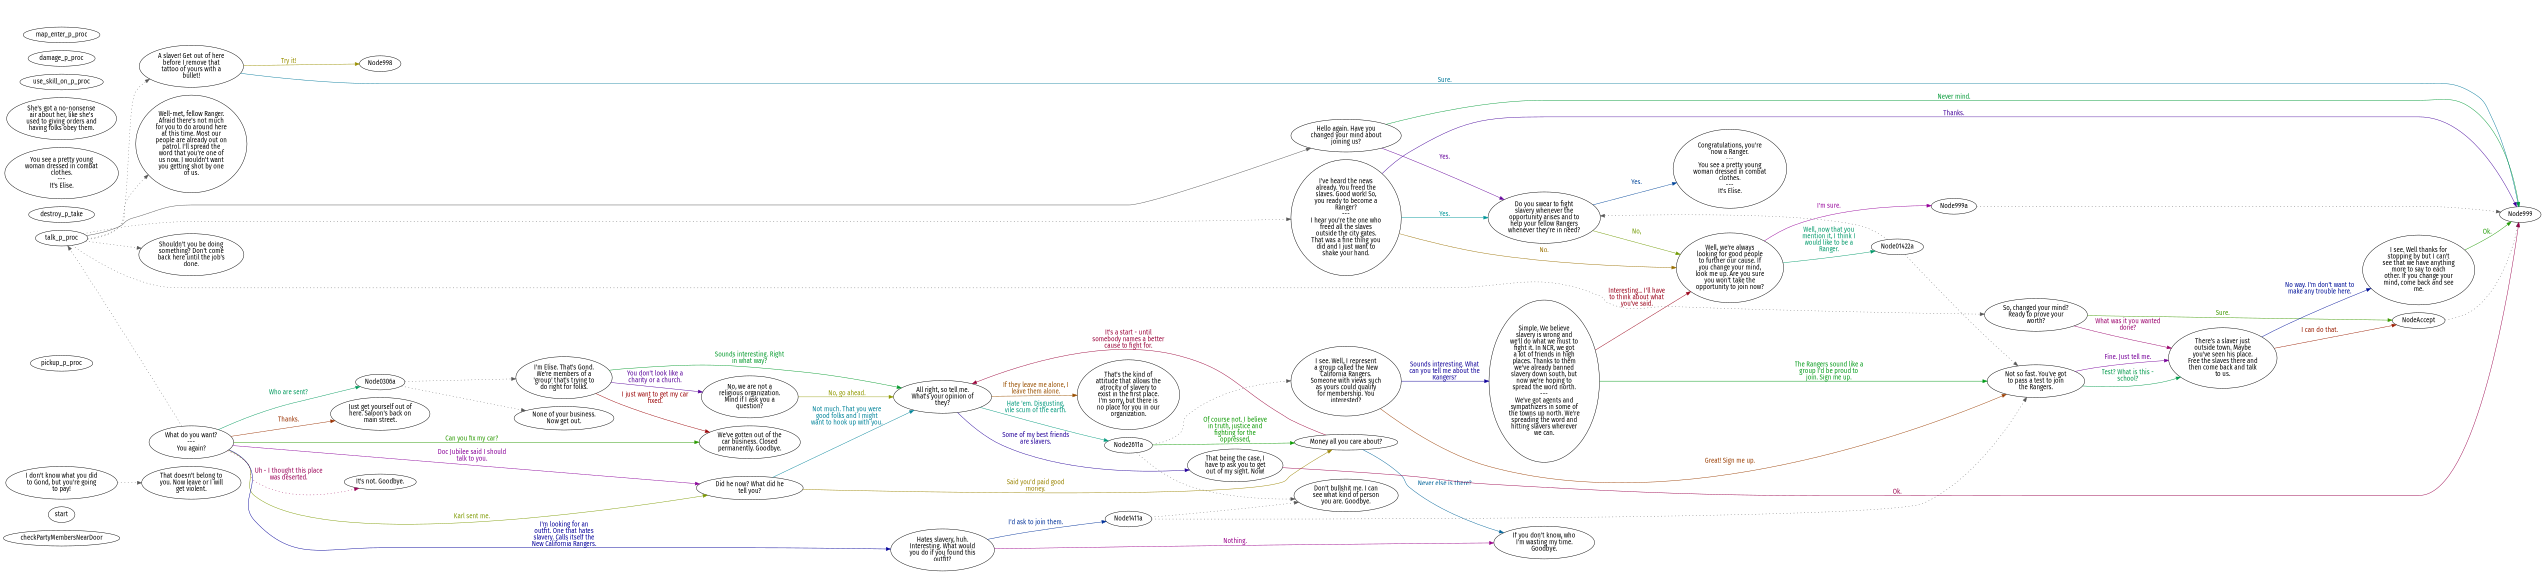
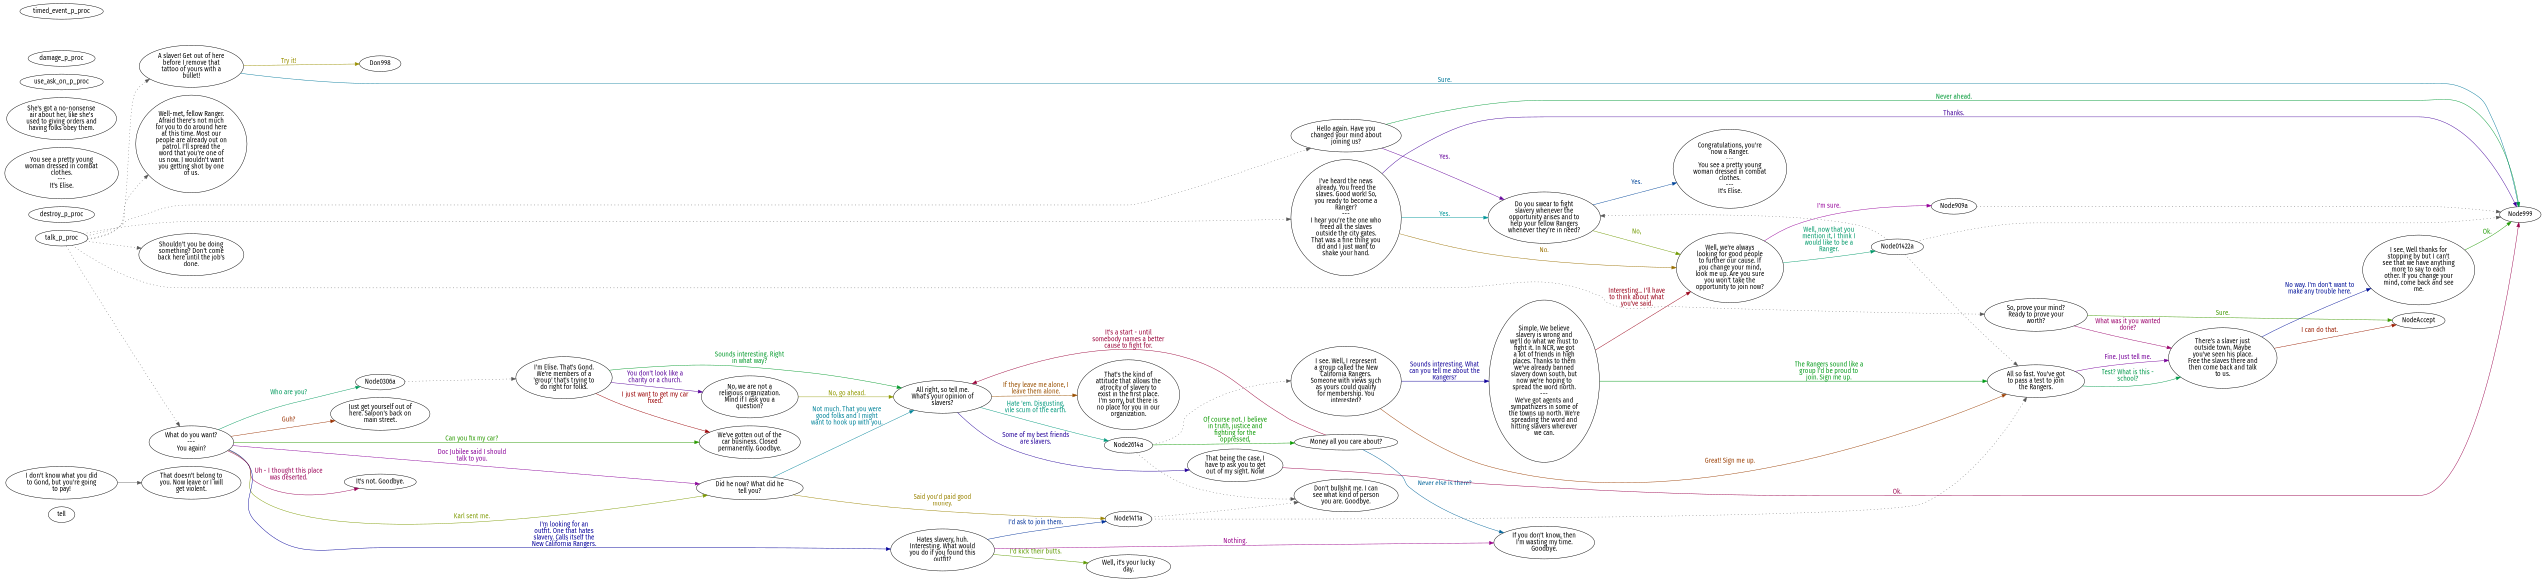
none -> (62, 11)
(62, 35) -> none
(380, 64) -> (380, 64)
(62, 82) -> (62, 82)
(1954, 97) -> (1954, 97)
(698, 205) -> (698, 205)
(1954, 206) -> (1954, 206)
(62, 215) -> (62, 215)
(2495, 285) -> (2206, 223)
(2036, 315) -> (2036, 315)
(127, 338) -> (121, 335)
(62, 363) -> none
(2036, 381) -> (2036, 381)
(289, 393) -> (289, 393)
(943, 397) -> (943, 397)
(564, 418) -> none
(289, 420) -> (289, 420)
(1128, 445) -> (1128, 445)
(127, 483) -> (127, 483)
(282, 492) -> (282, 492)
(1070, 493) -> (947, 512)
(62, 515) -> (62, 515)
(62, 538) -> none
(1544, 543) -> (1544, 543)
none -> (1128, 567)
